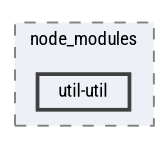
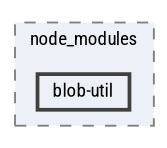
(83, 92) -> (83, 92)
